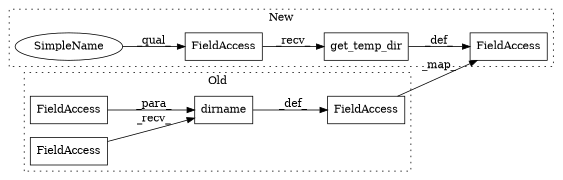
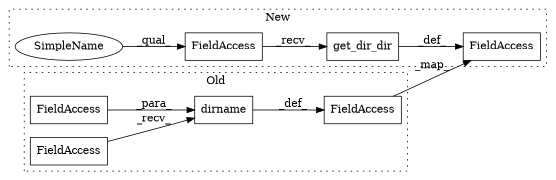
(366, 47) -> (363, 47)
